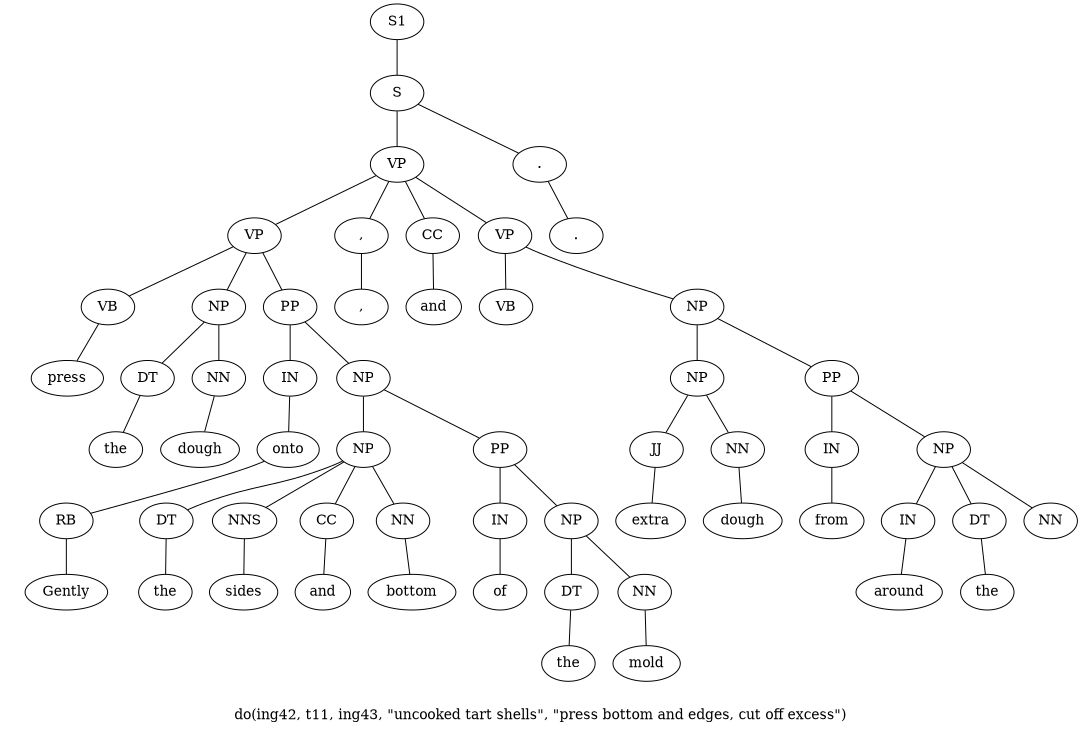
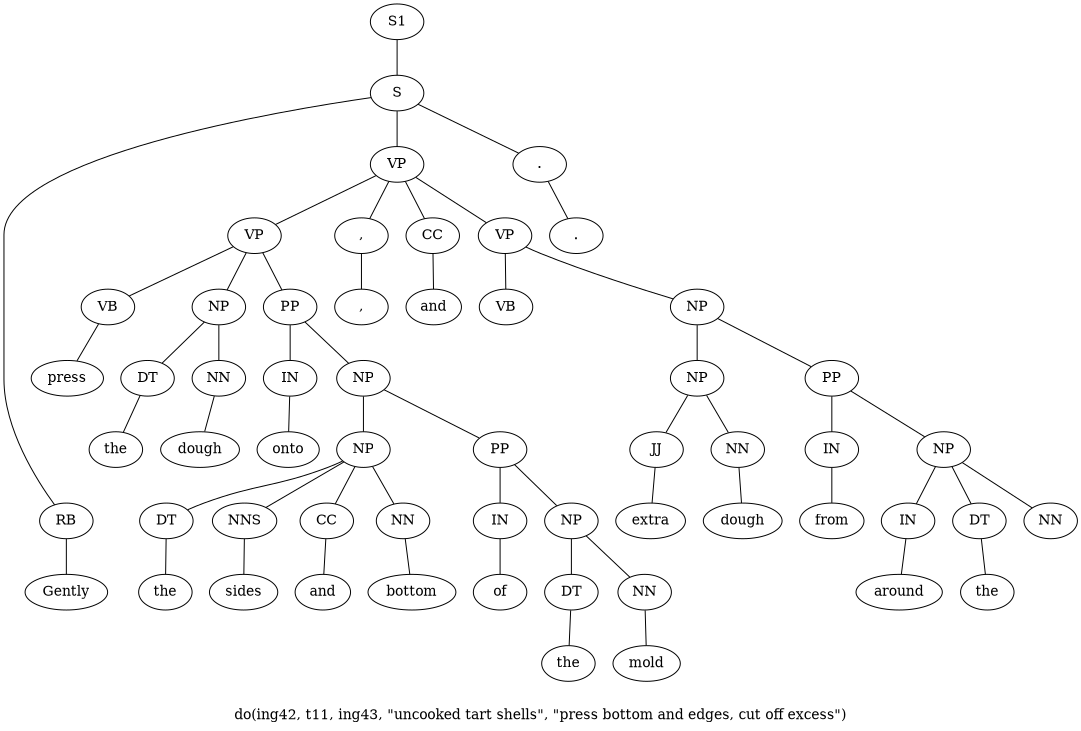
(178, 489) -> (41, 188)
